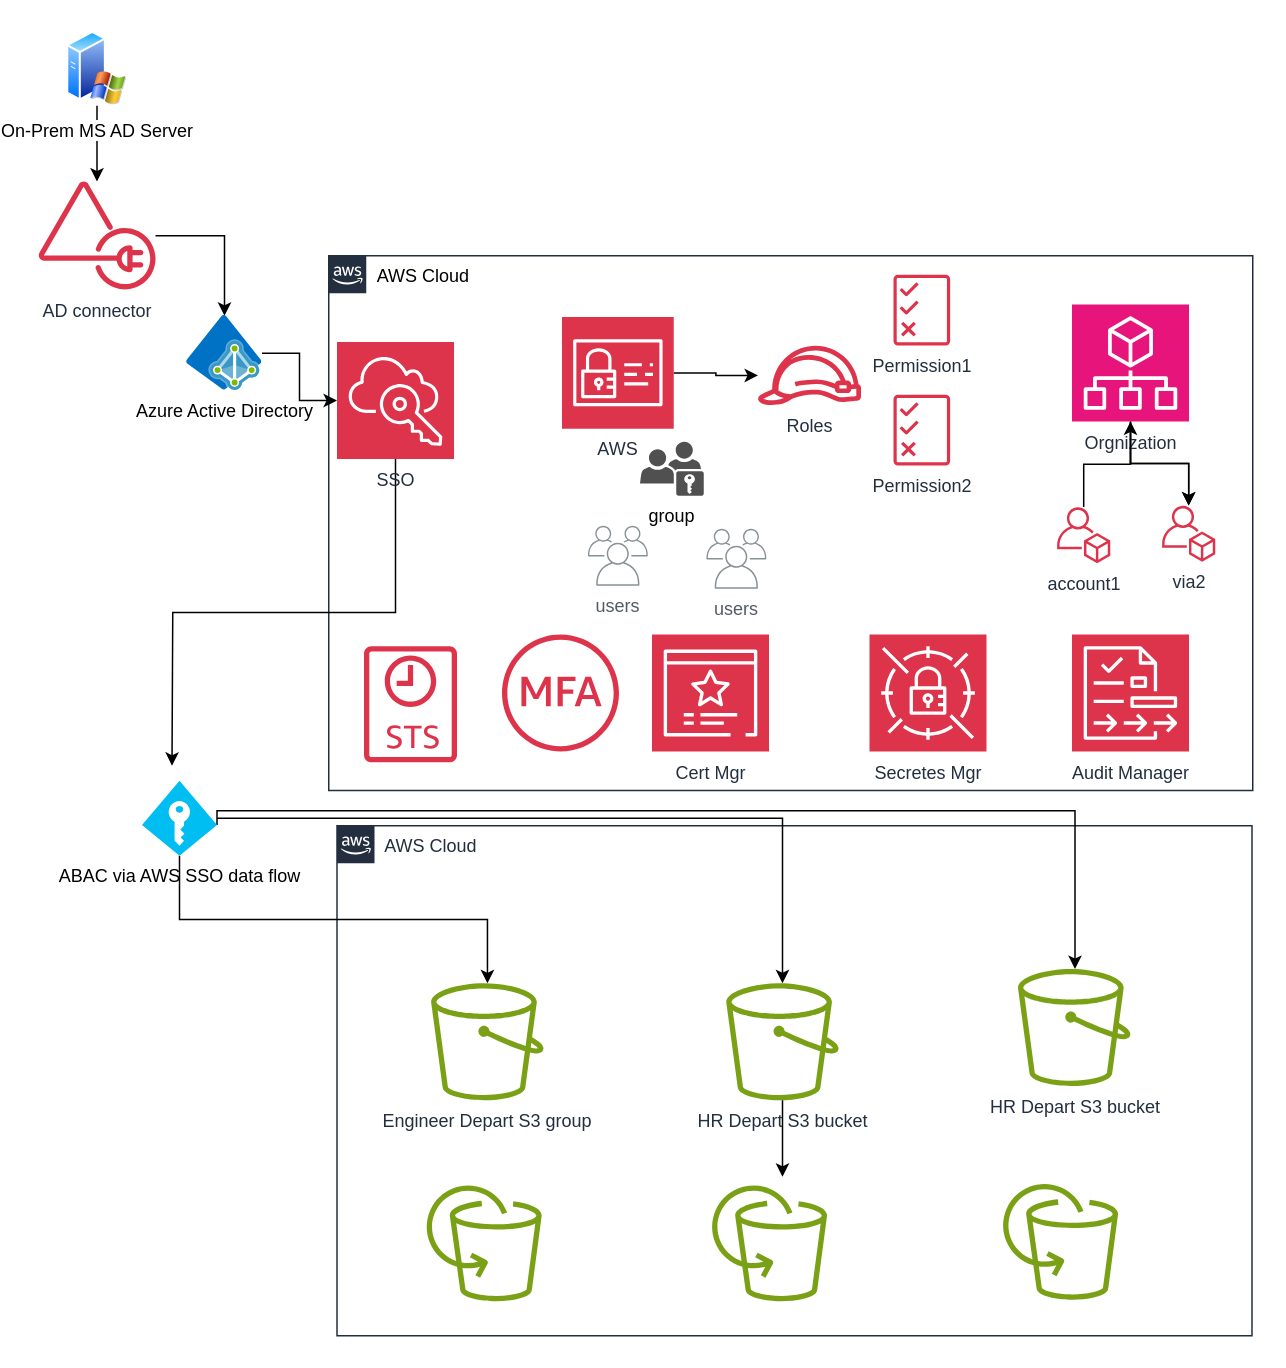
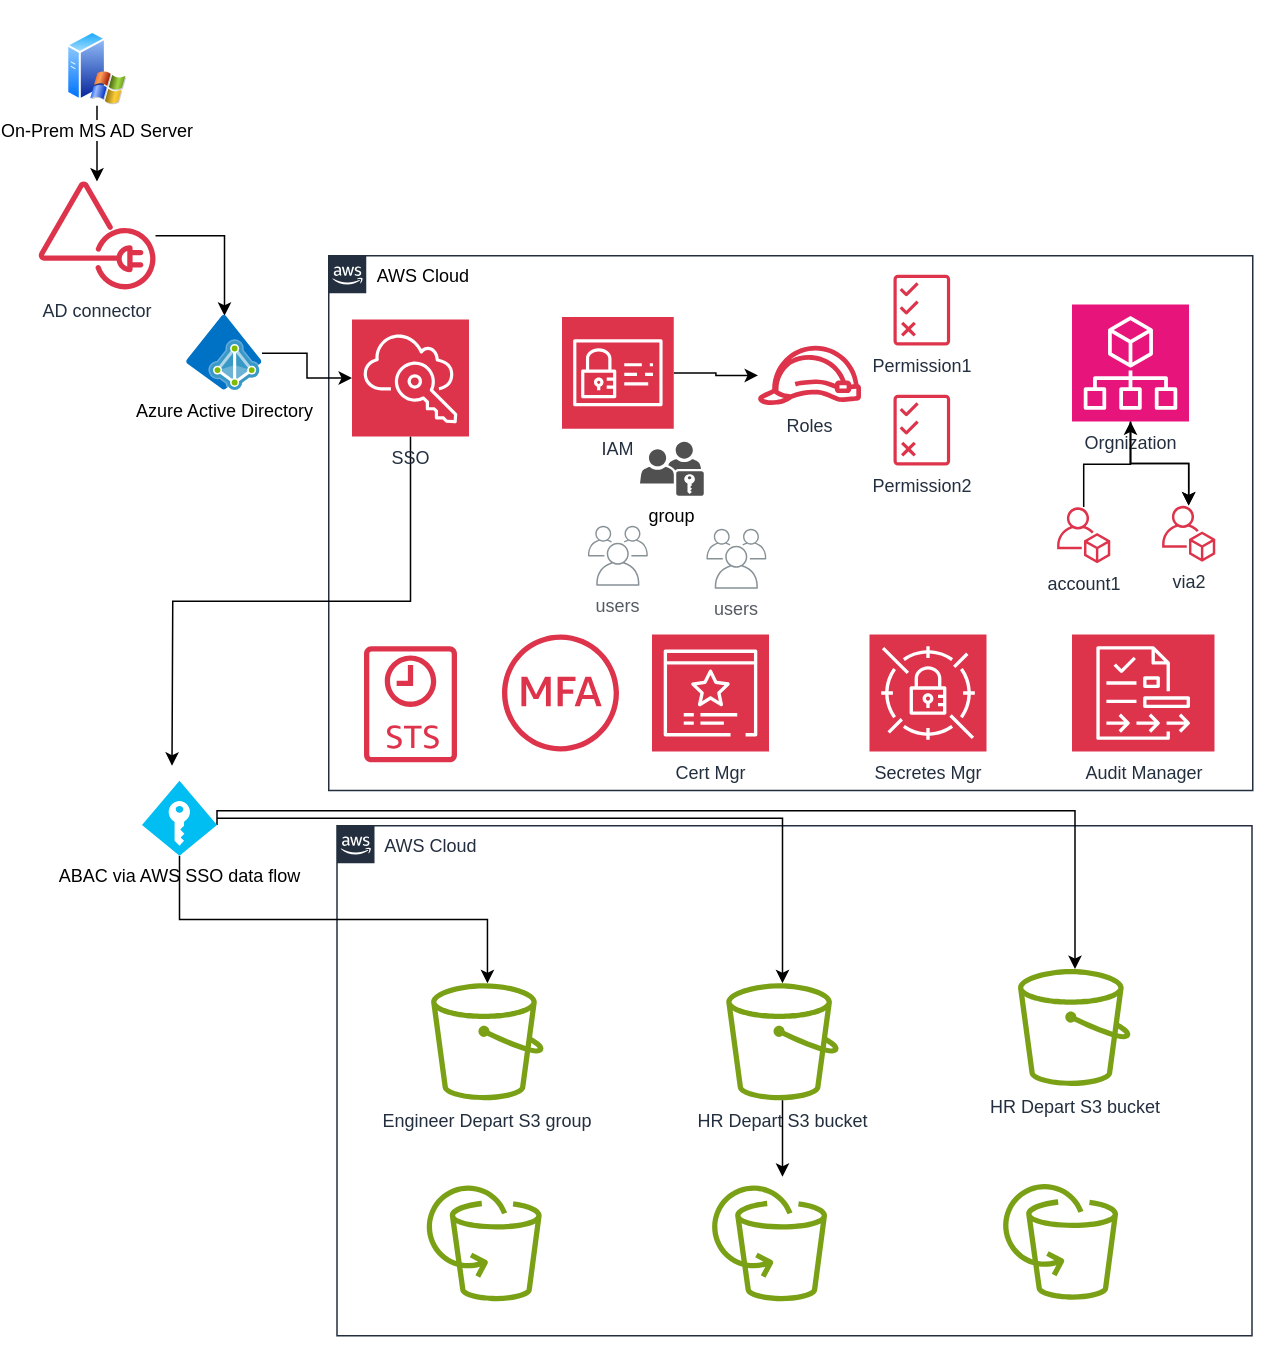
(395, 401) -> (410, 378)
(618, 450) -> (618, 450)
(1130, 693) -> (1143, 693)
